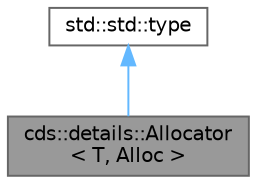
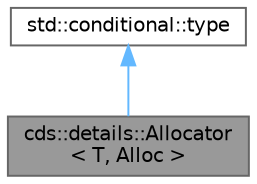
(128, 27) -> (128, 27)
